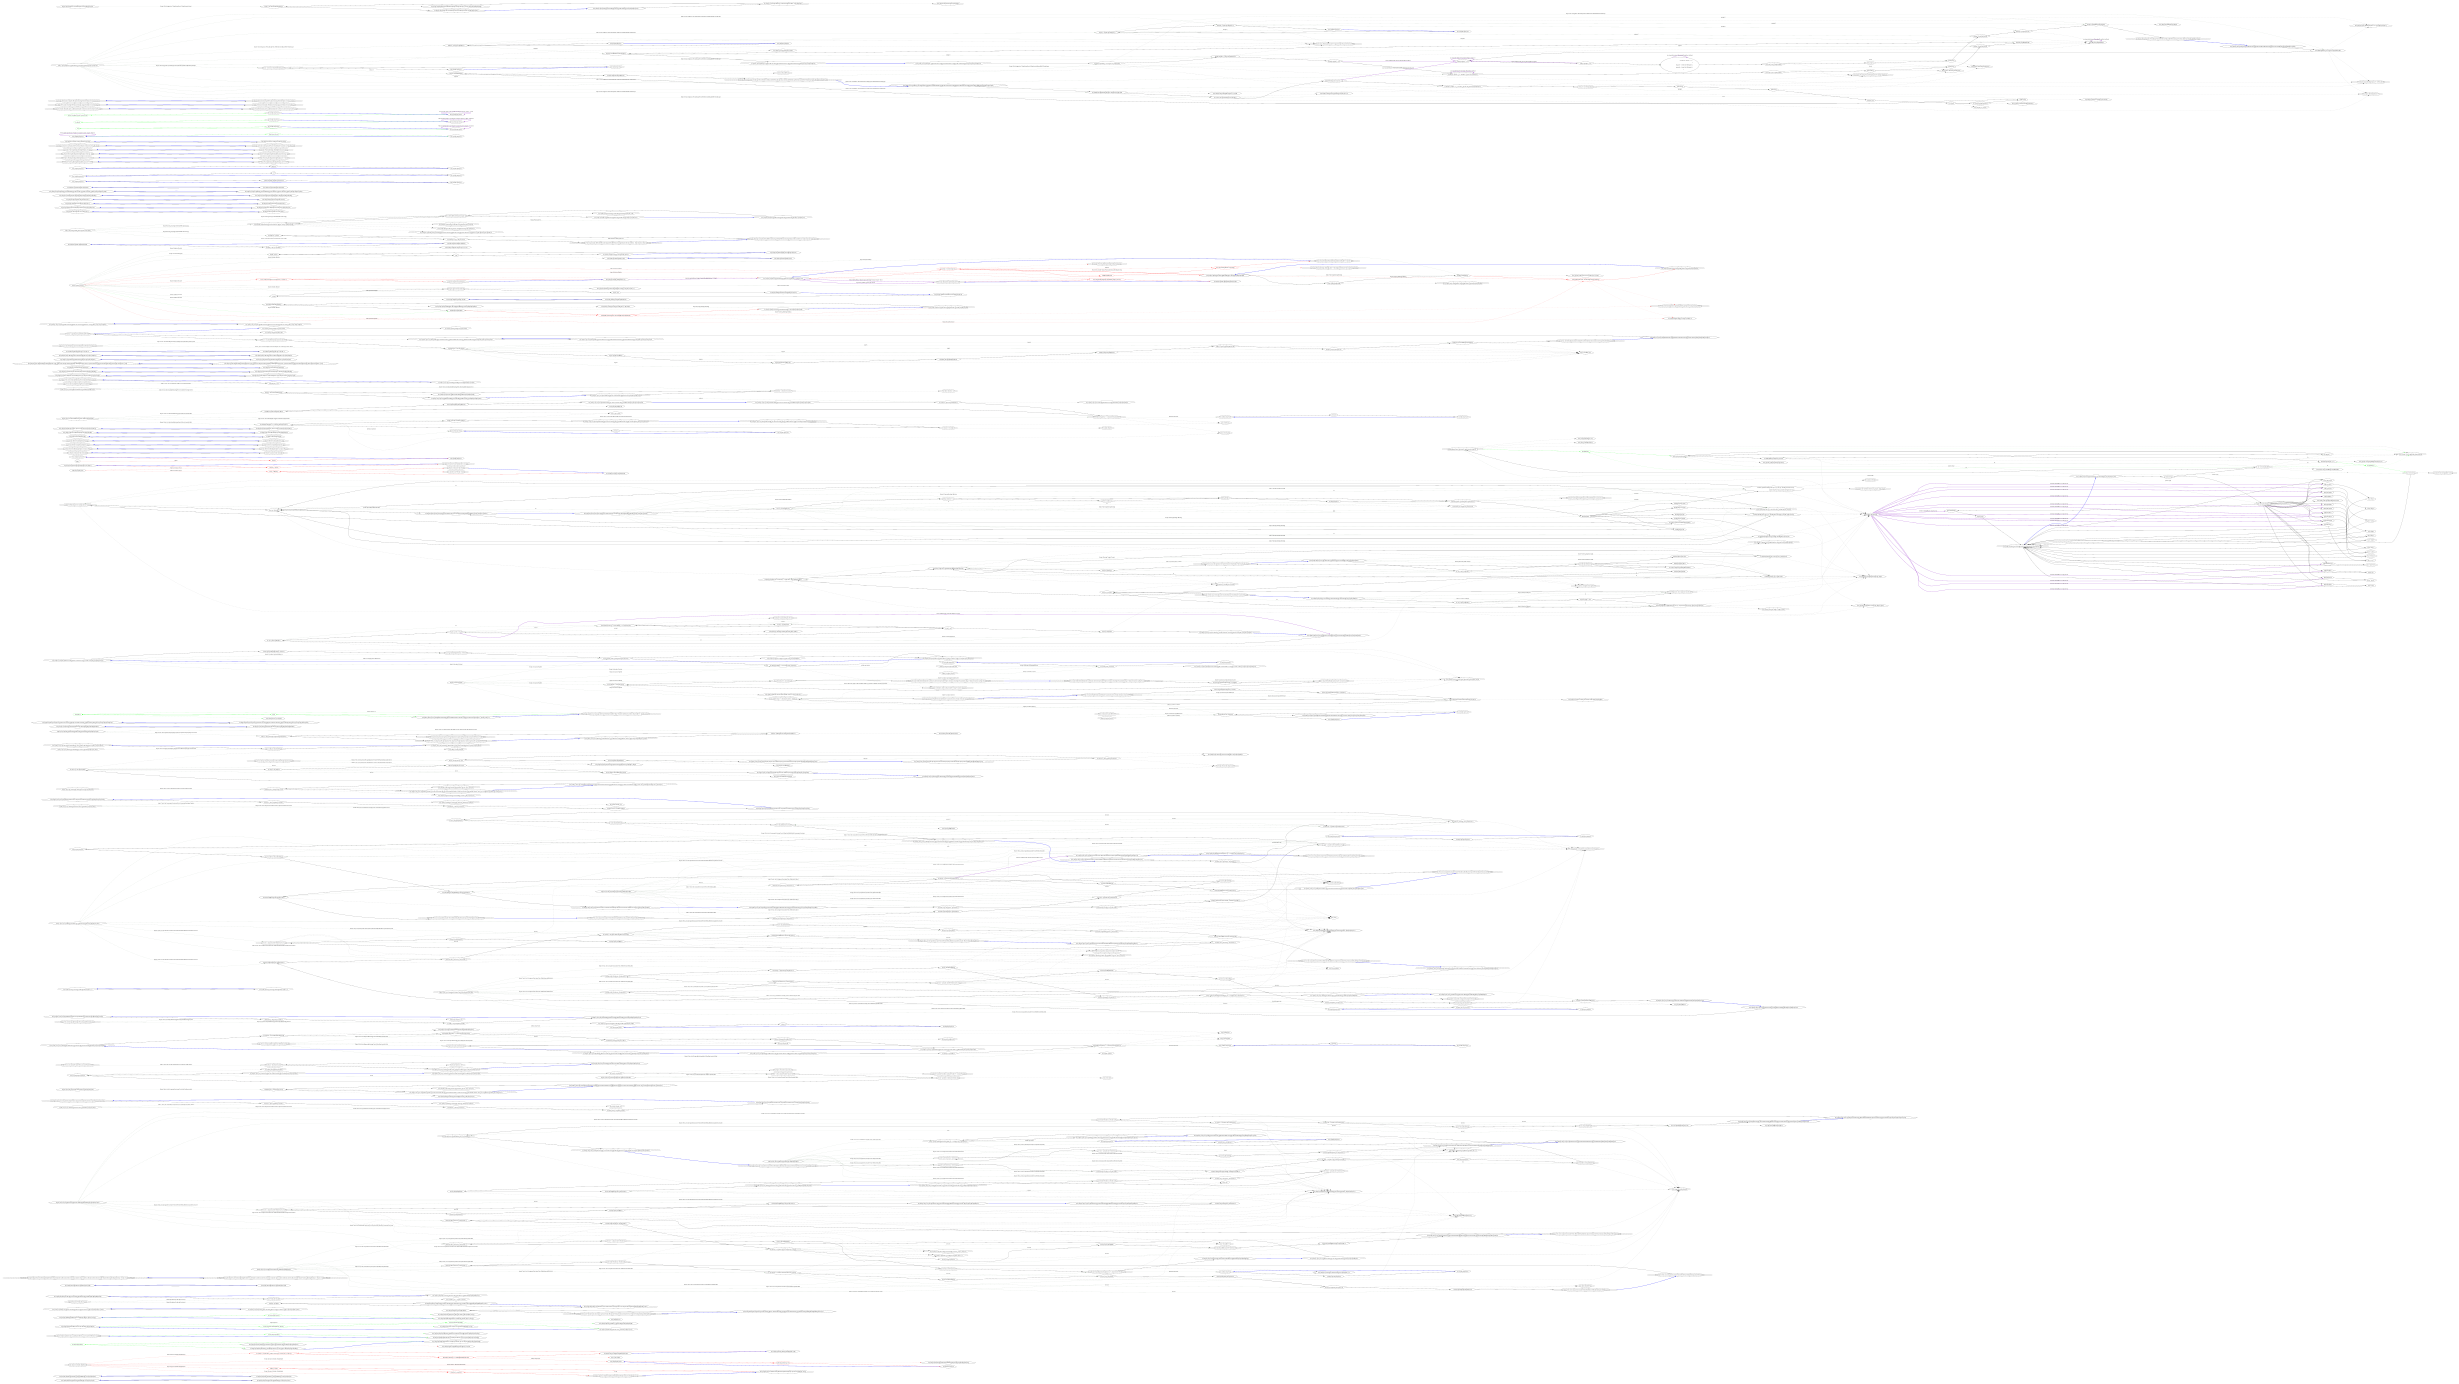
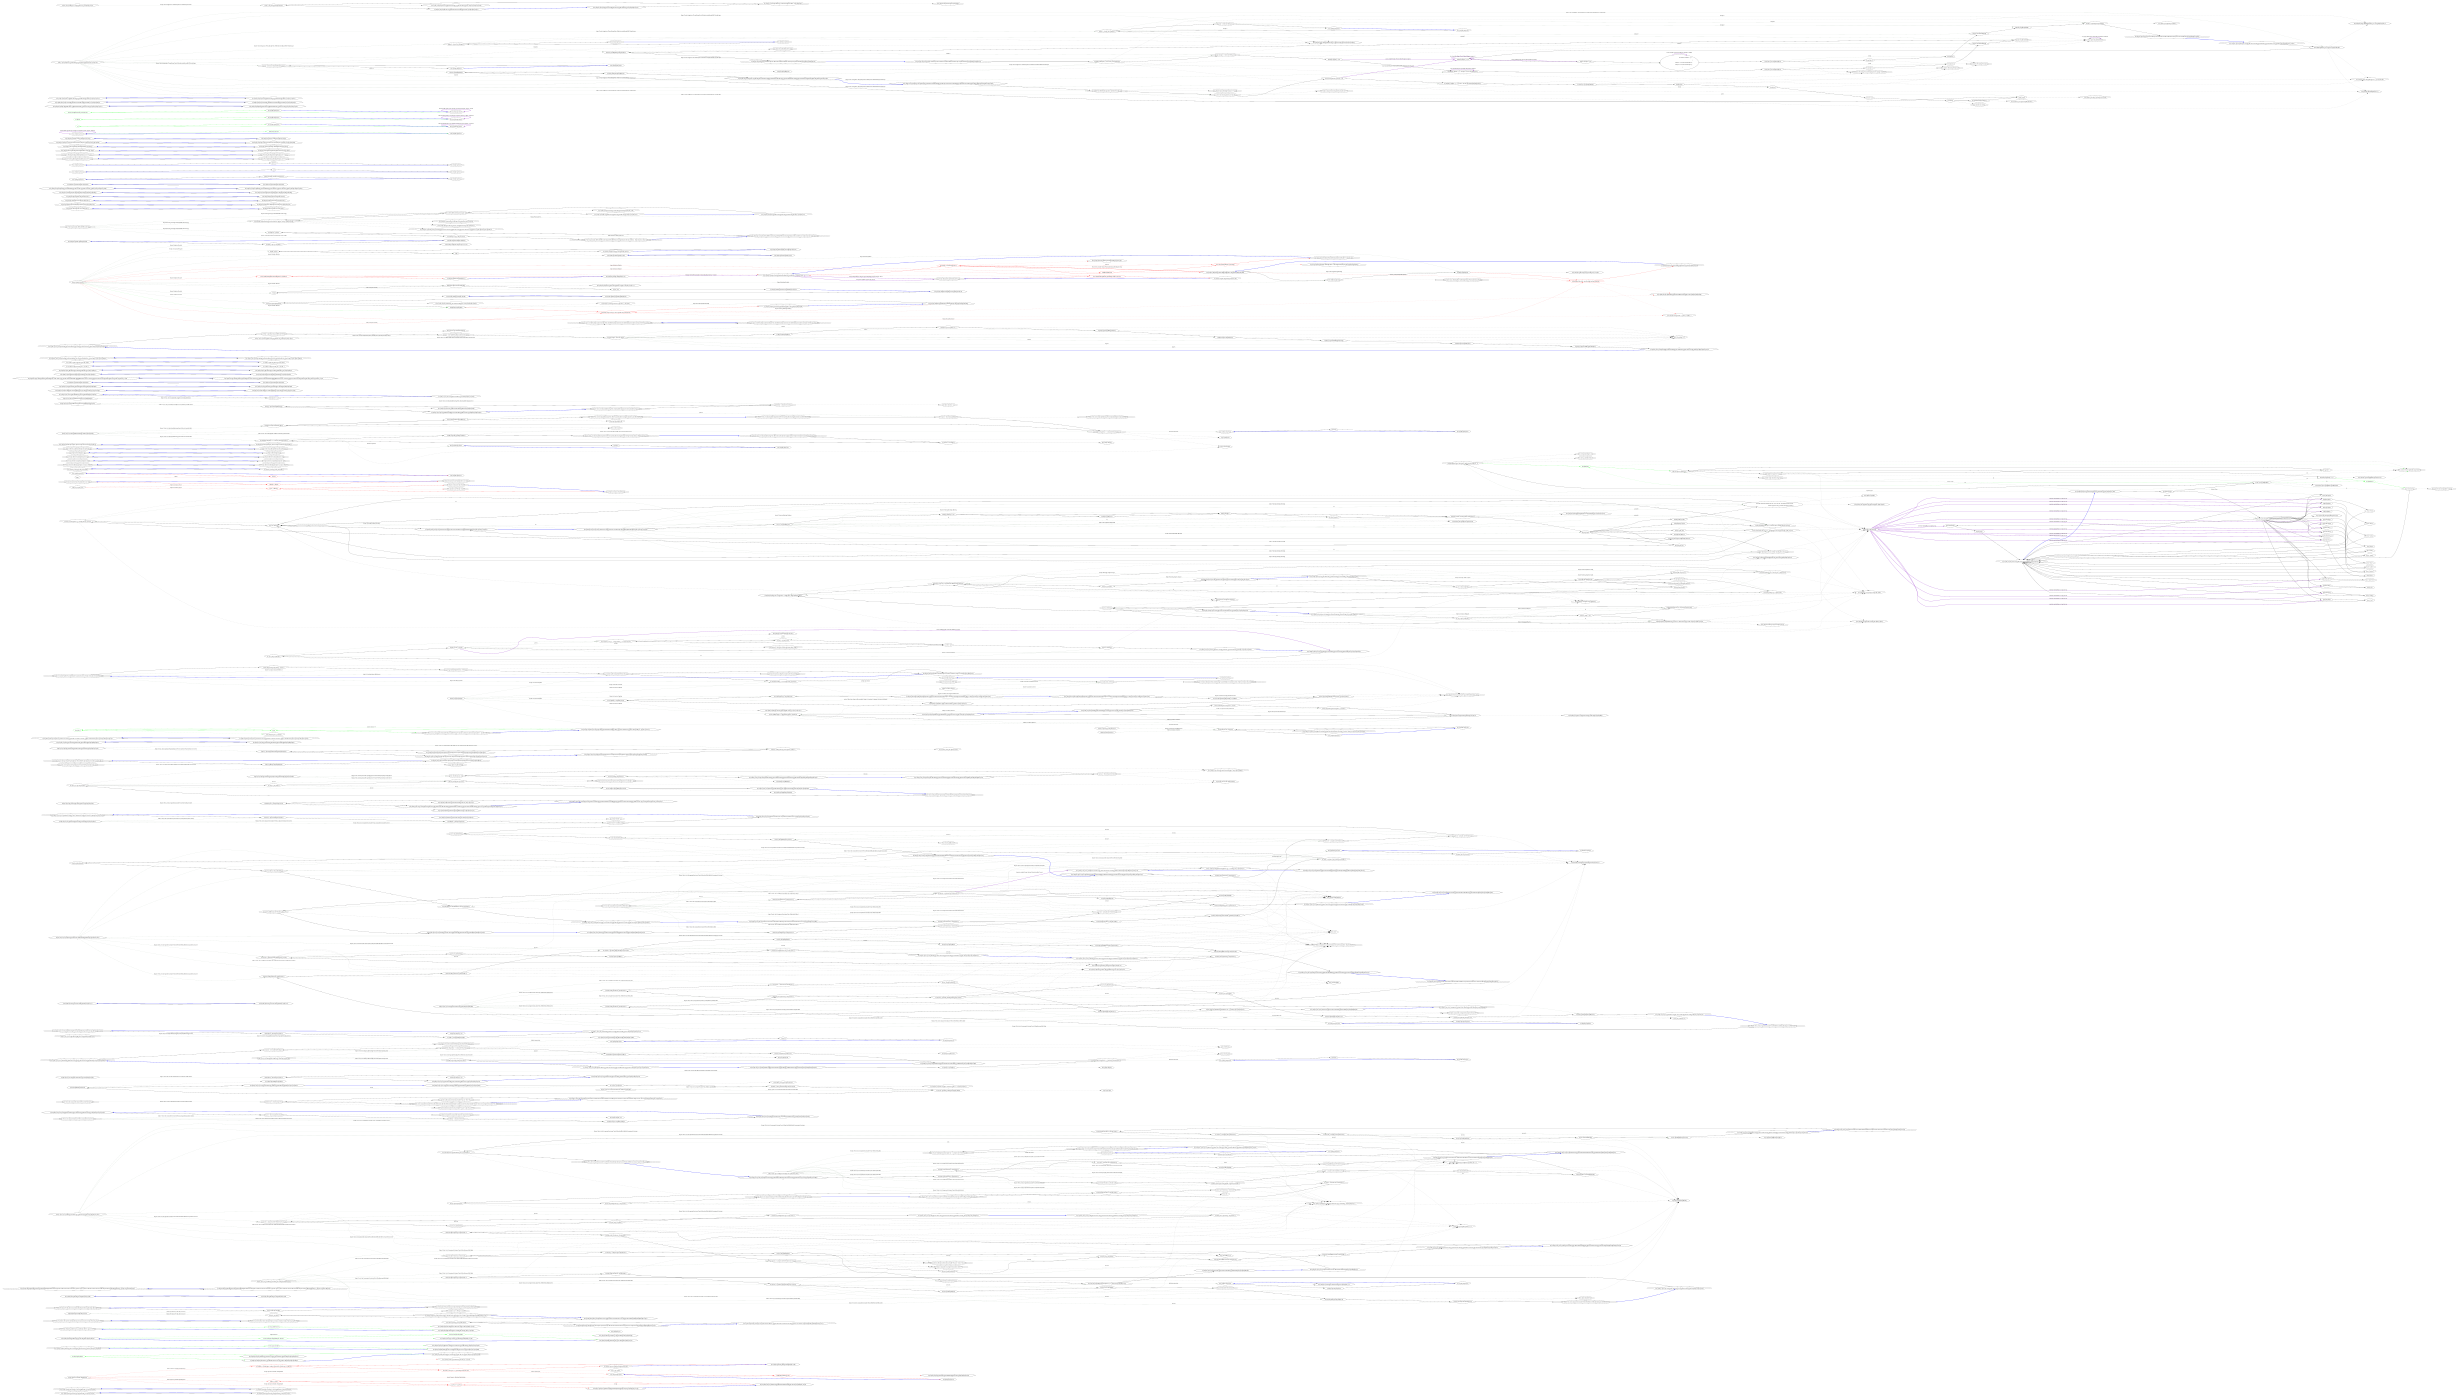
(176, 331) -> (176, 362)
